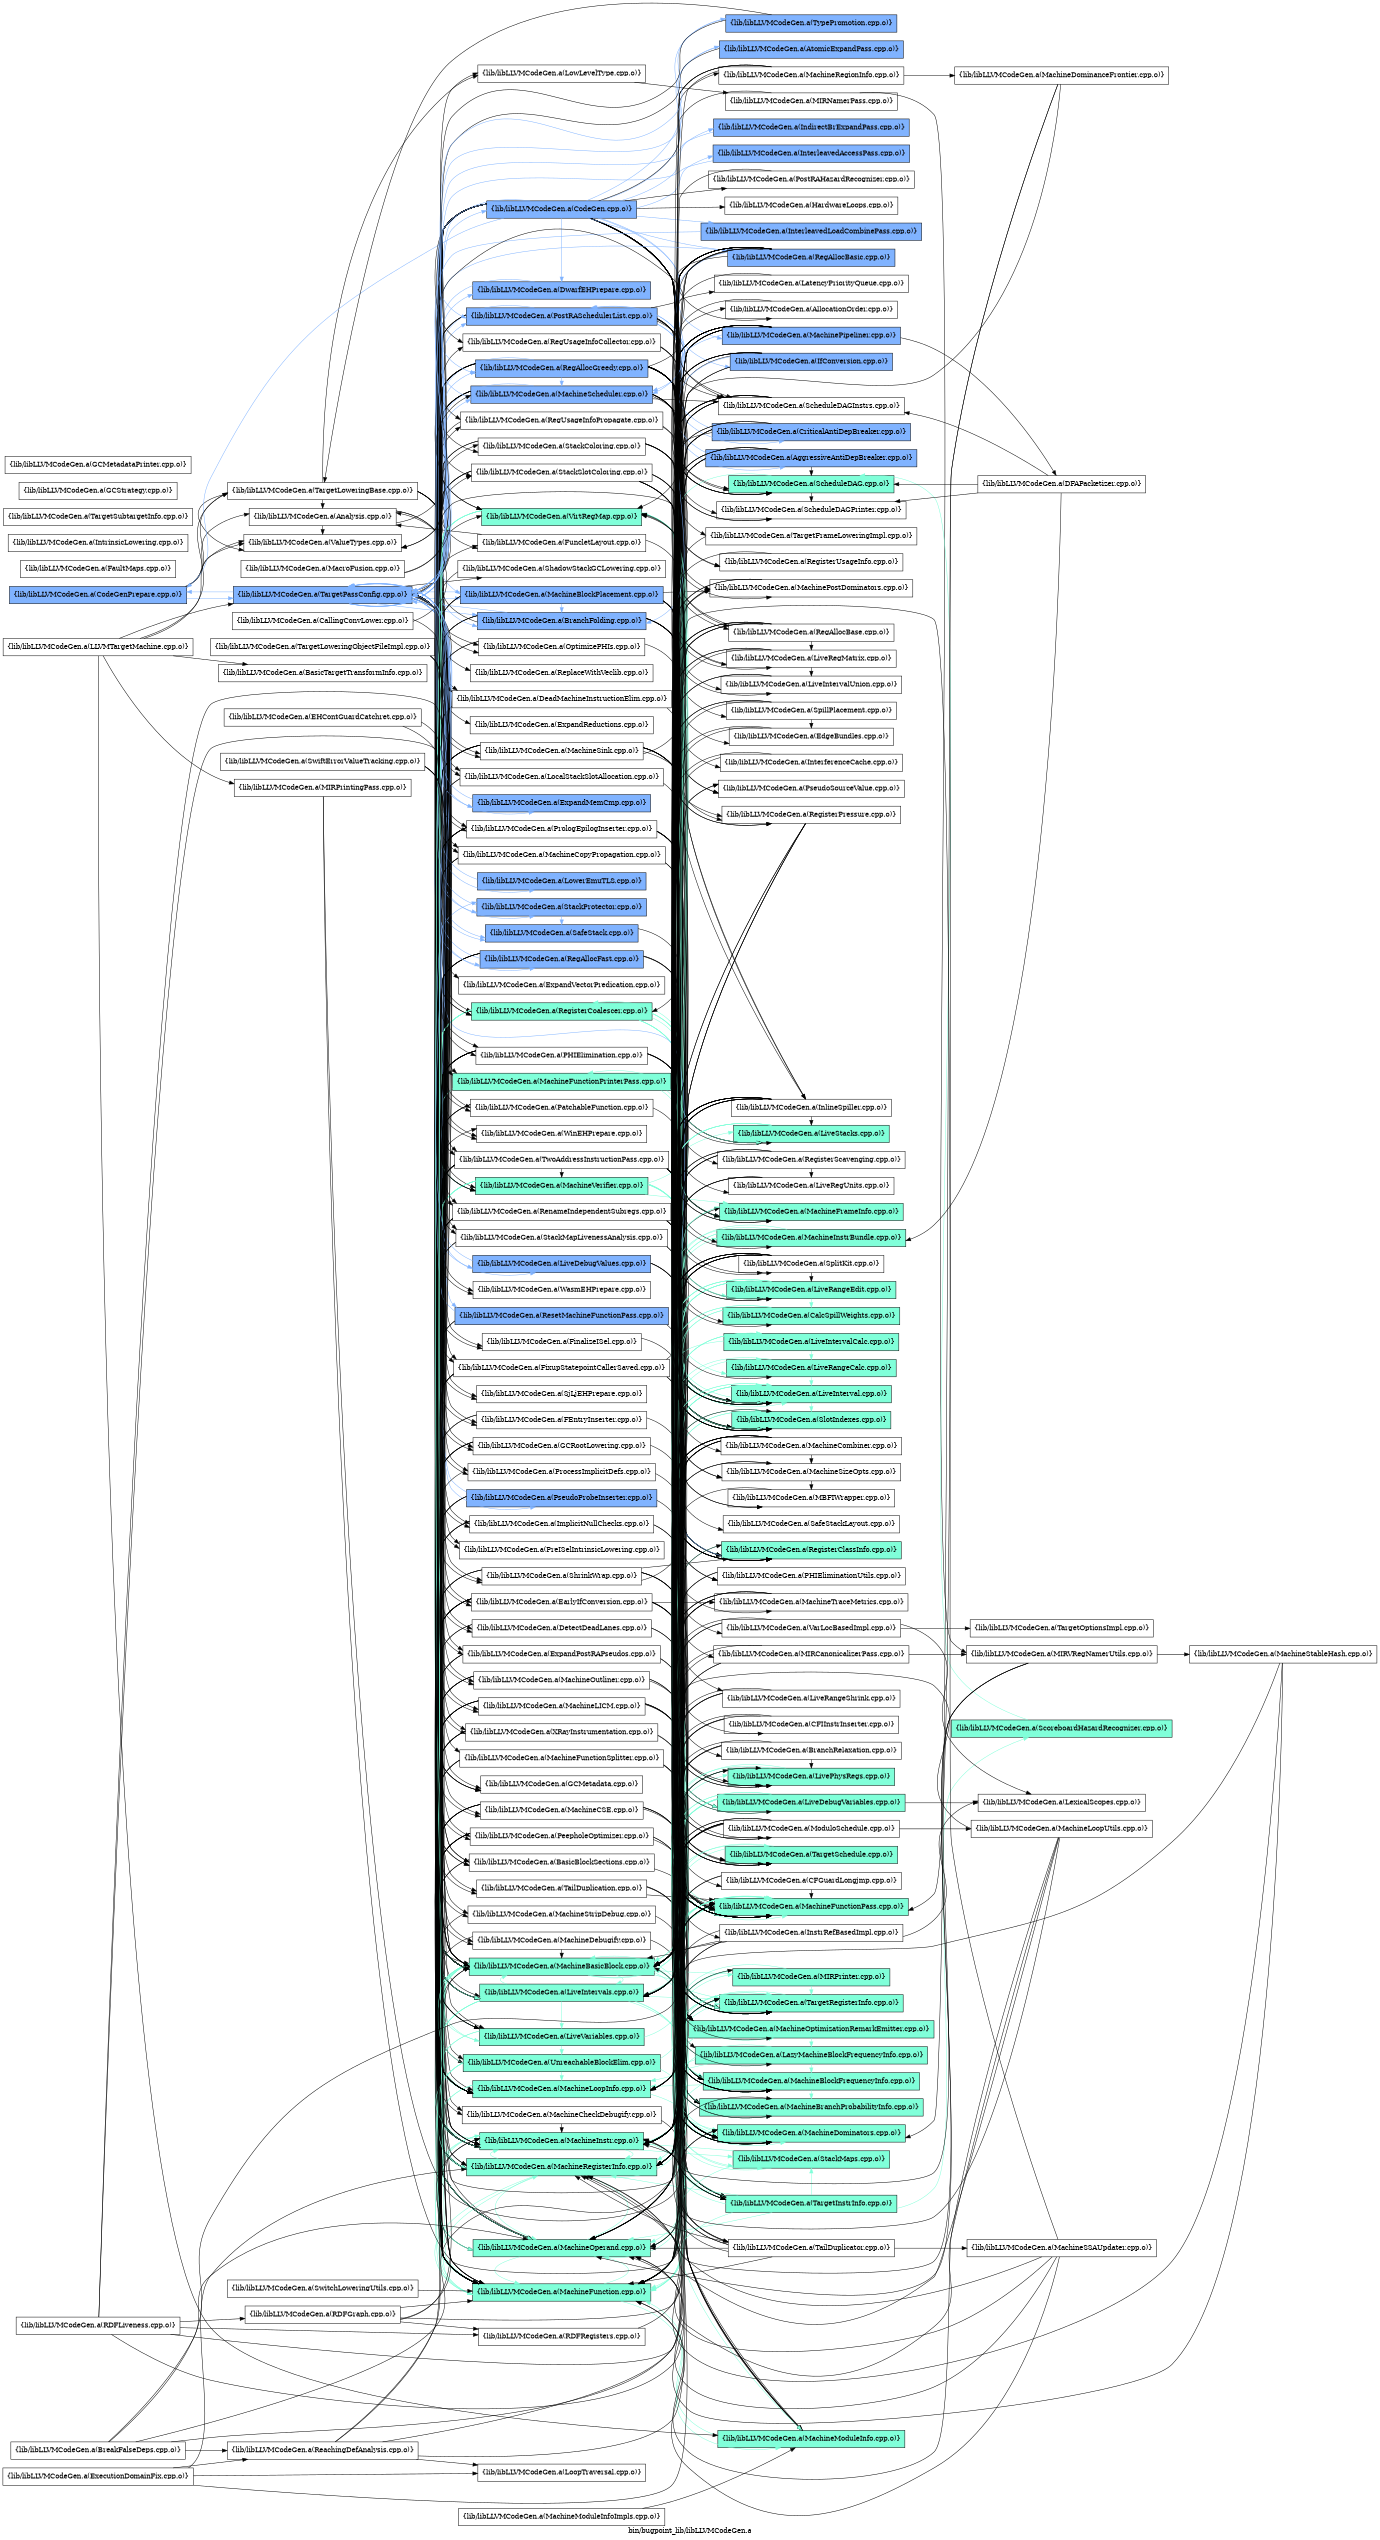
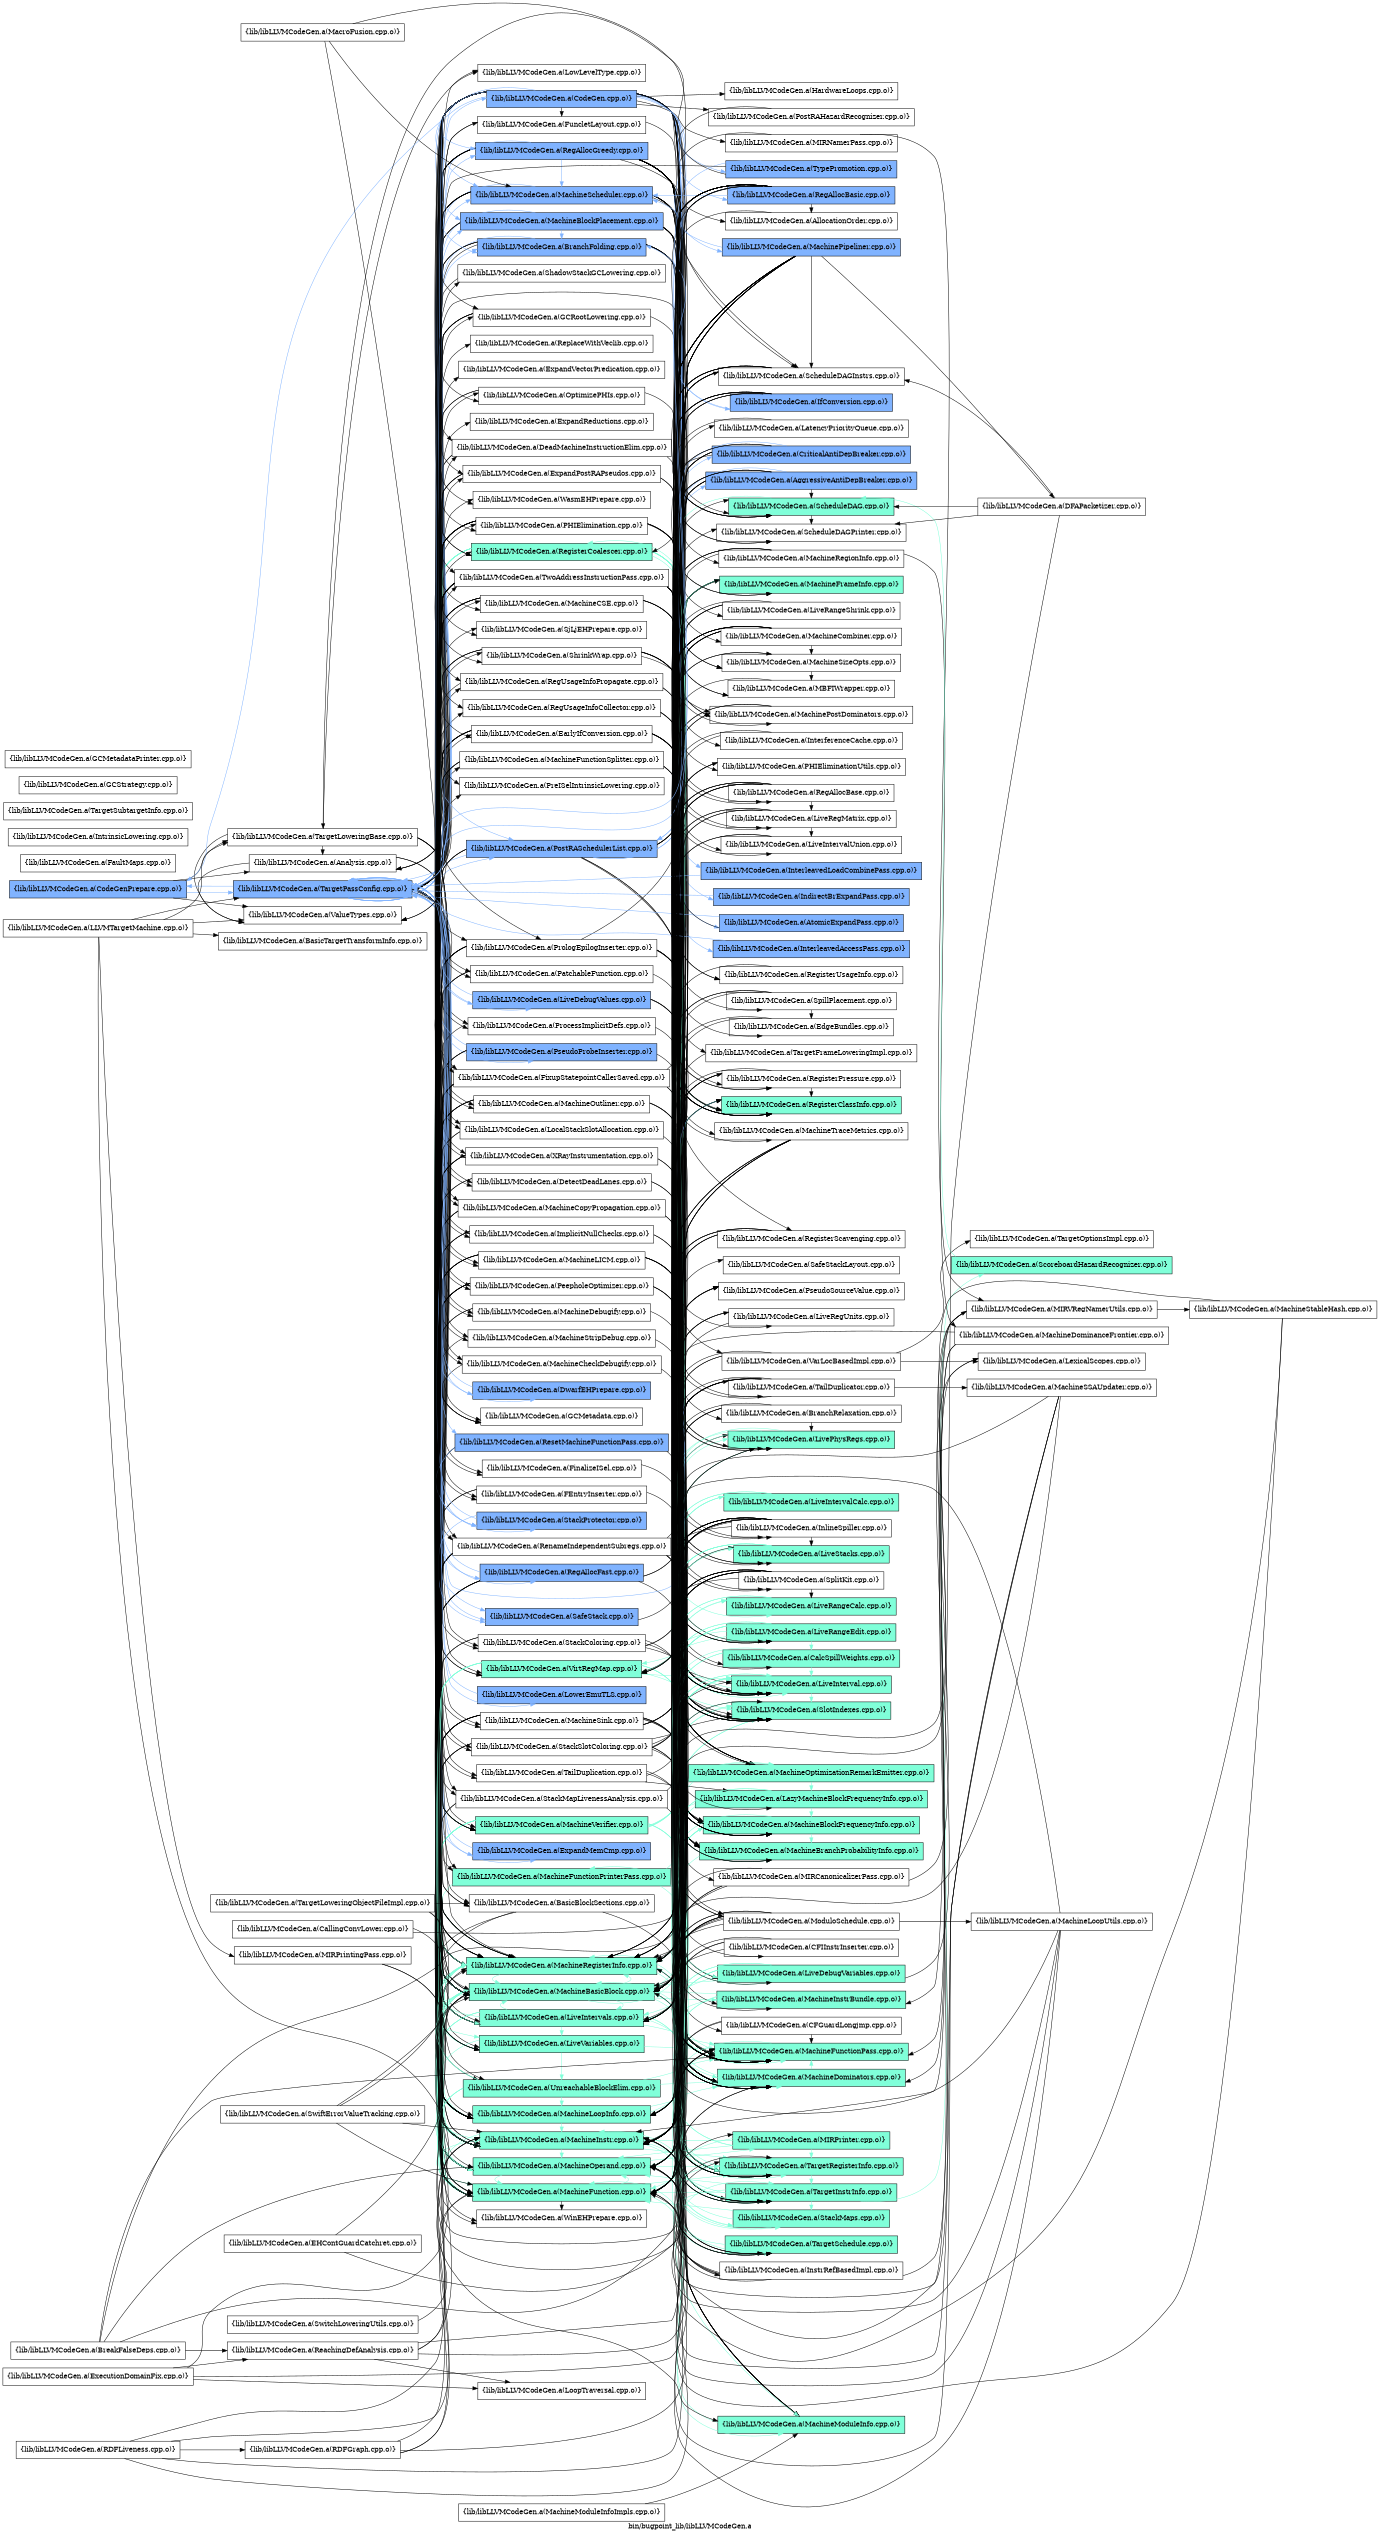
(666, 86) -> (689, 130)
(443, 1325) -> (429, 767)
(562, 2337) -> none
